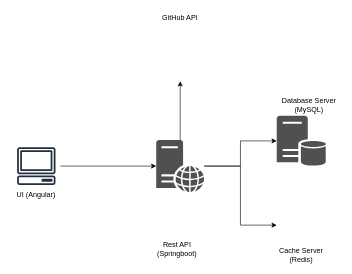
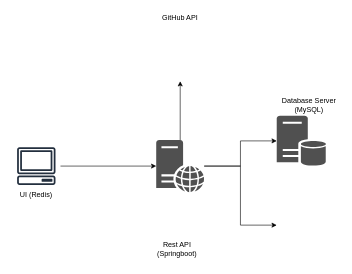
(36, 195) -> (36, 195)
(302, 255) -> none
